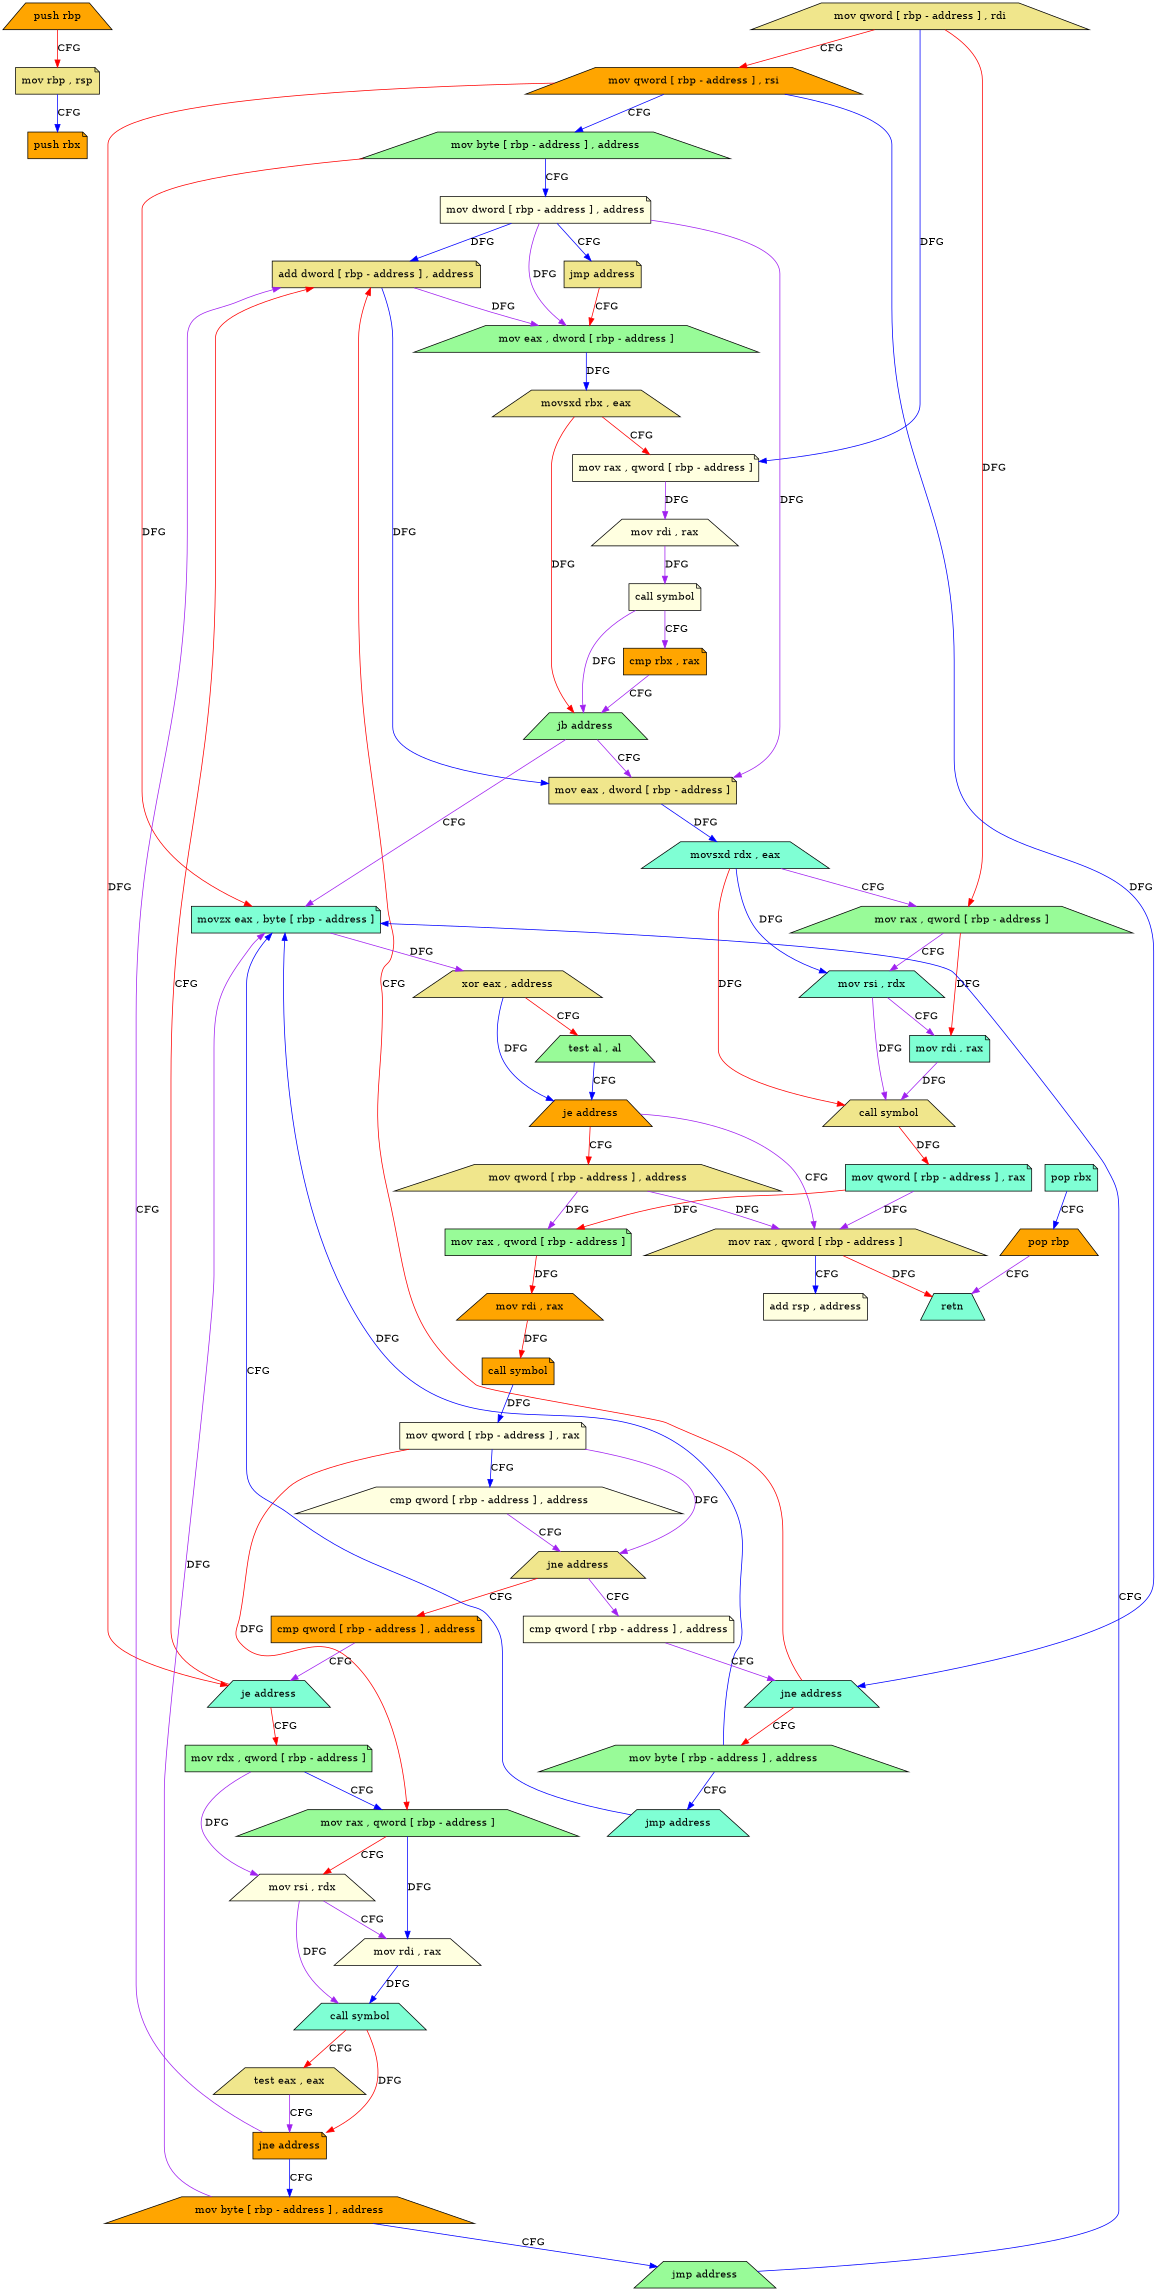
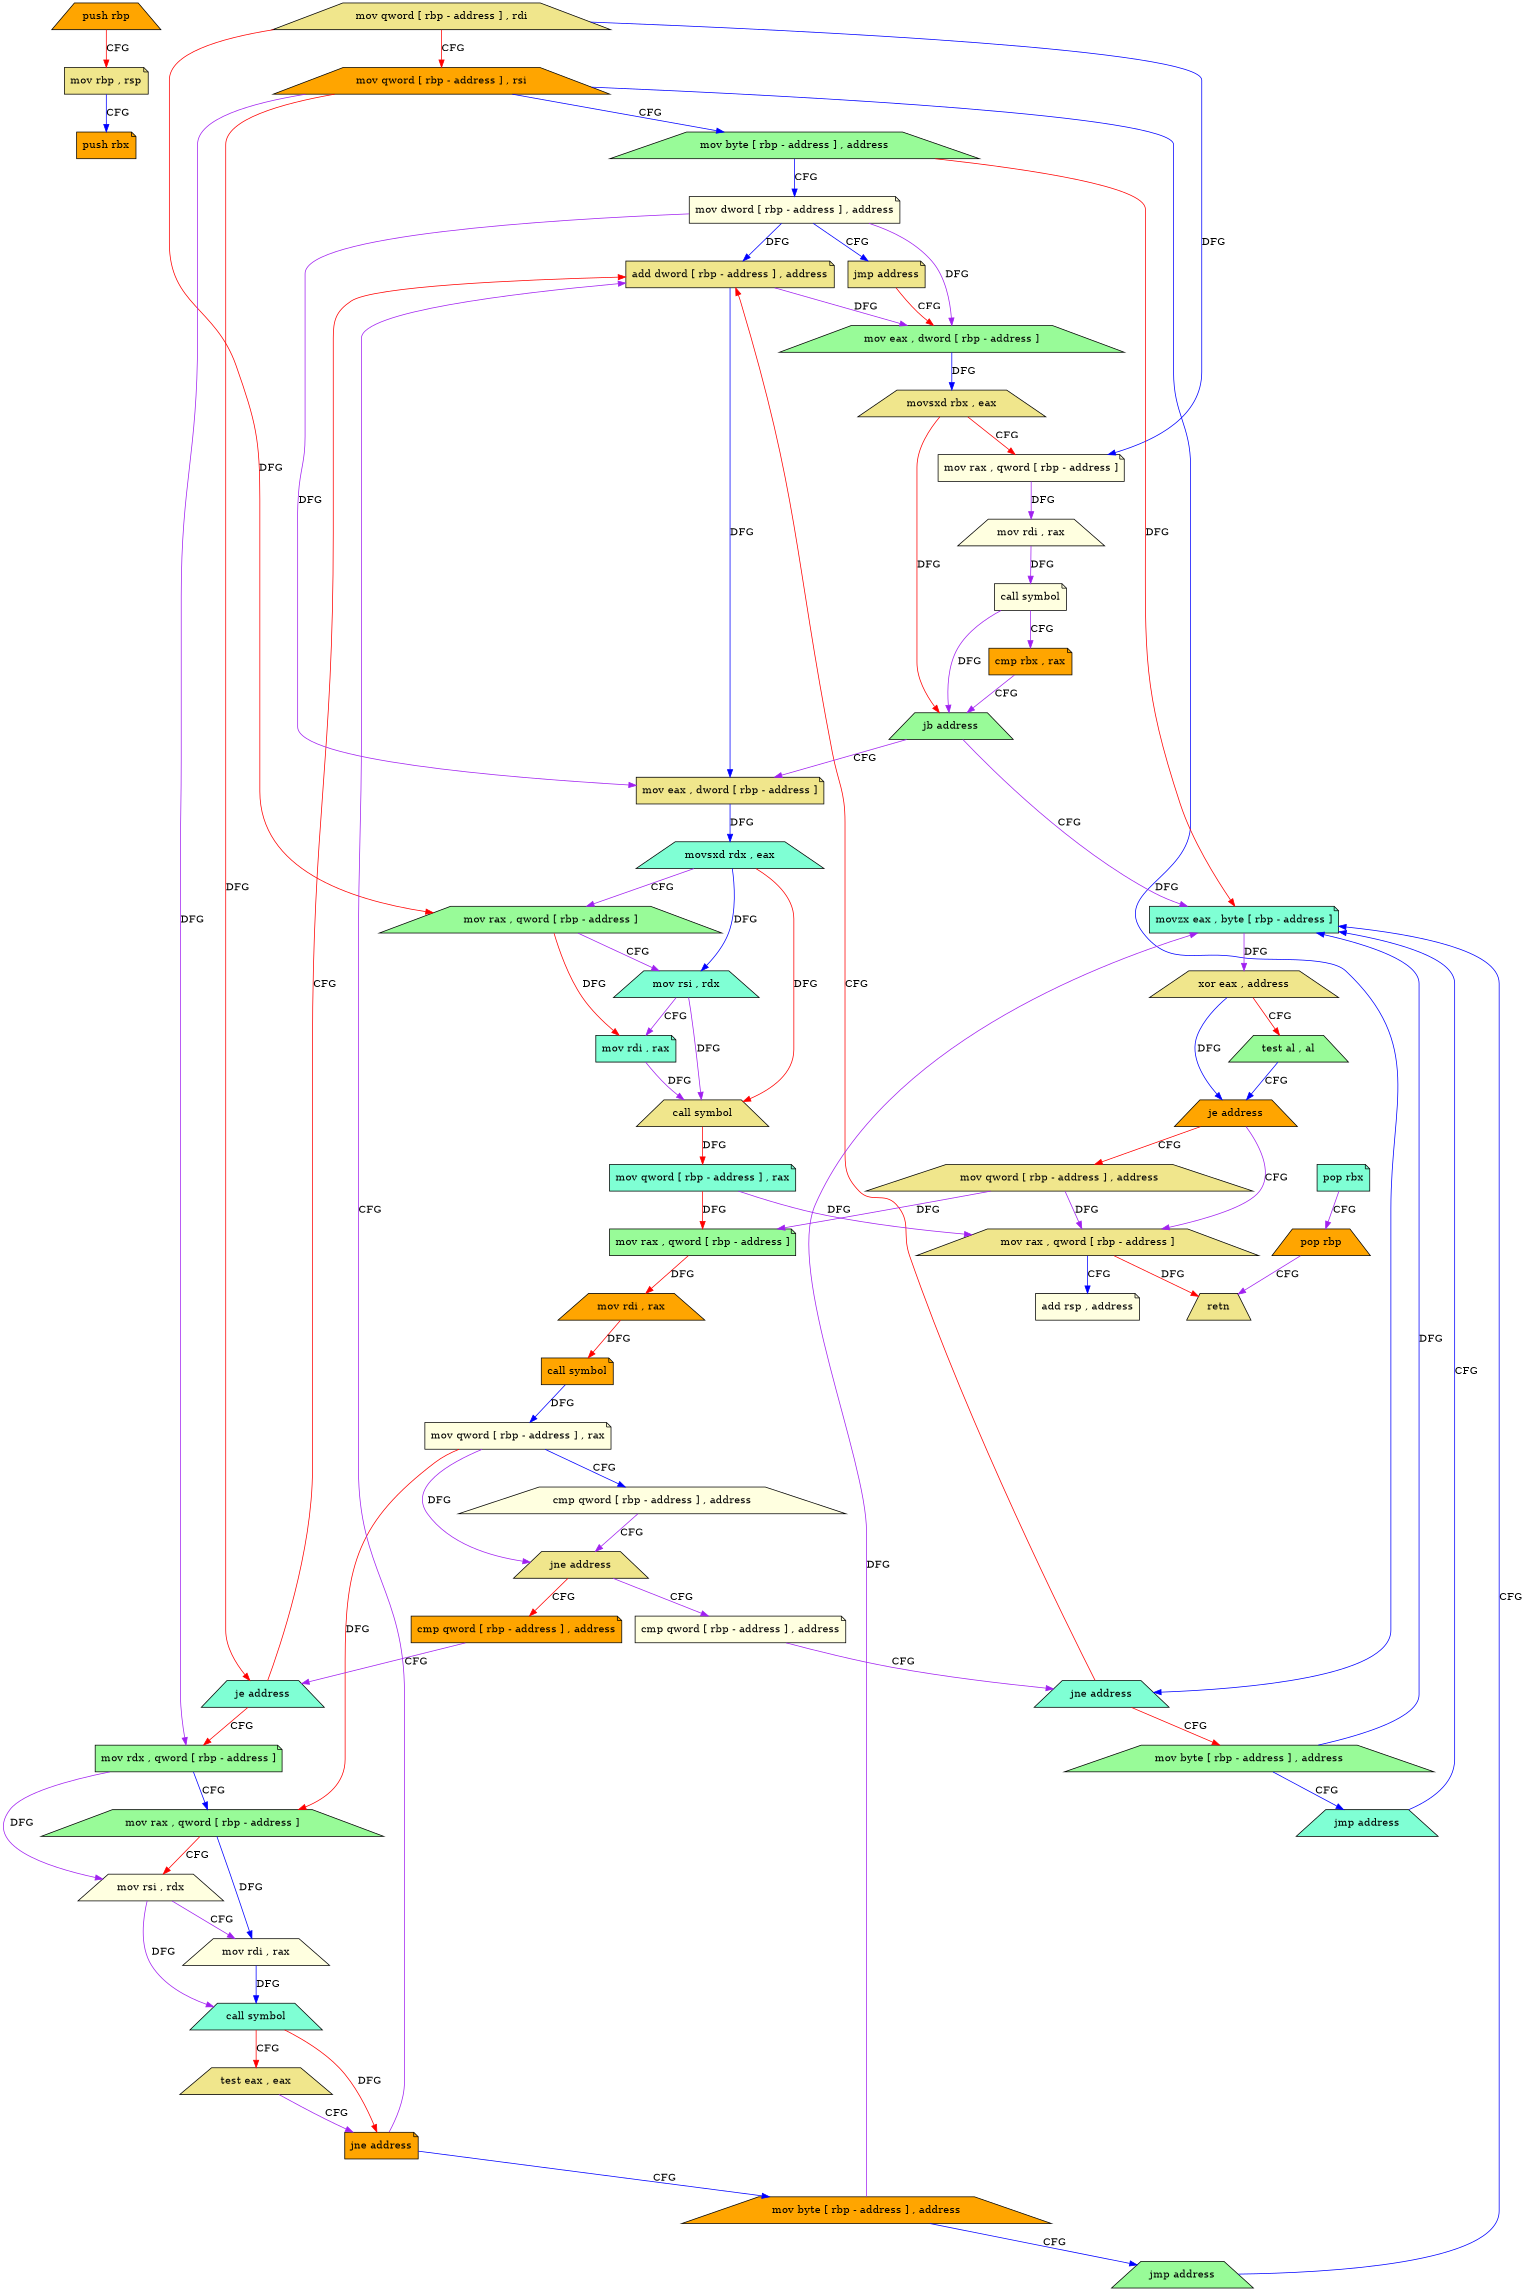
none -> (180, 878)
(1061, 1206) -> (1334, 1206)
(953, 1307) -> (1219, 1307)
